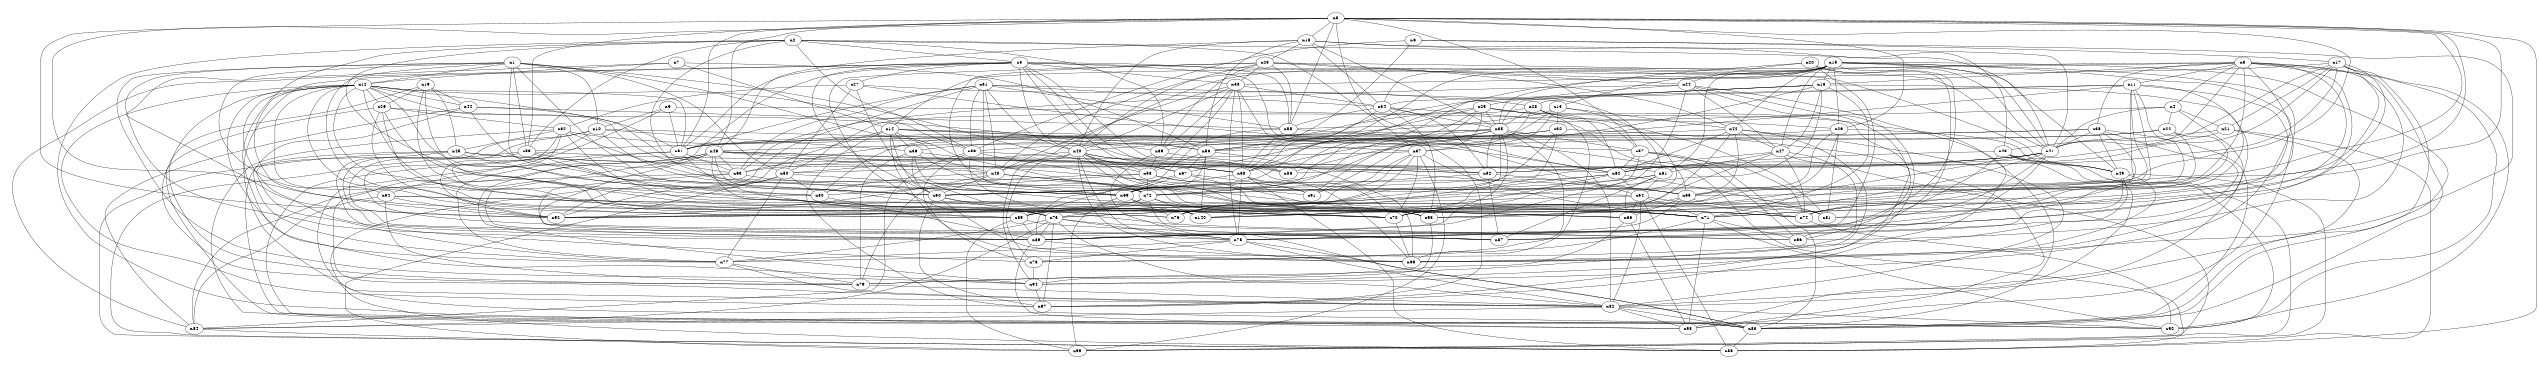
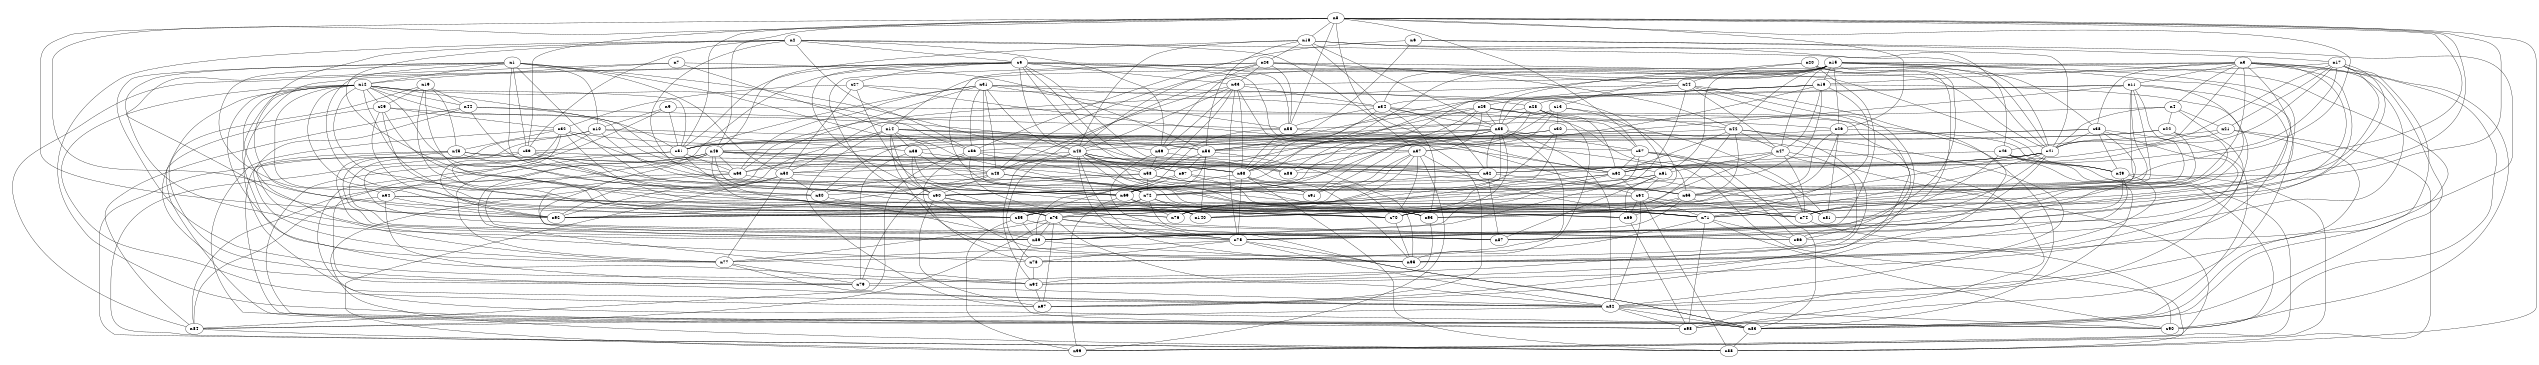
(2031, 102) -> (2013, 78)
(1443, 267) -> none
